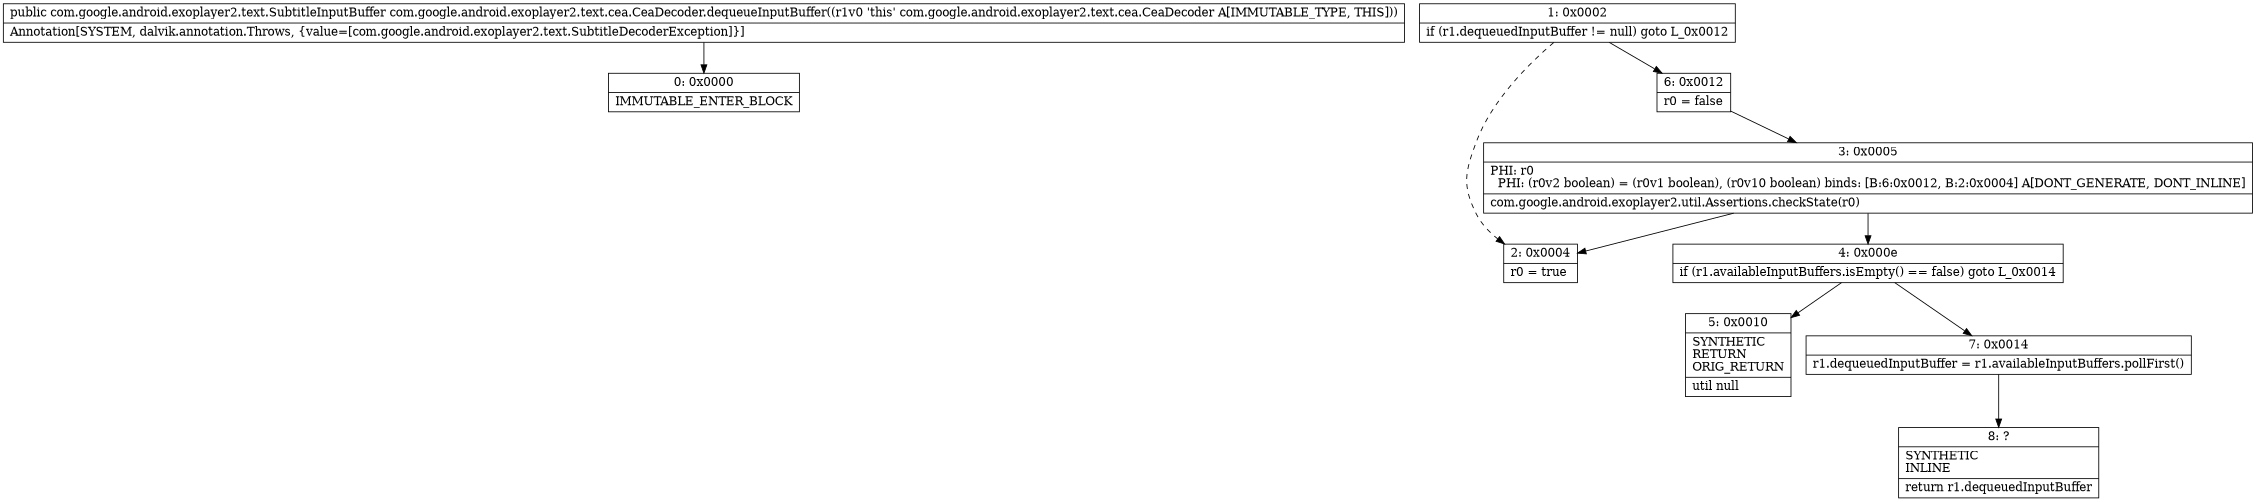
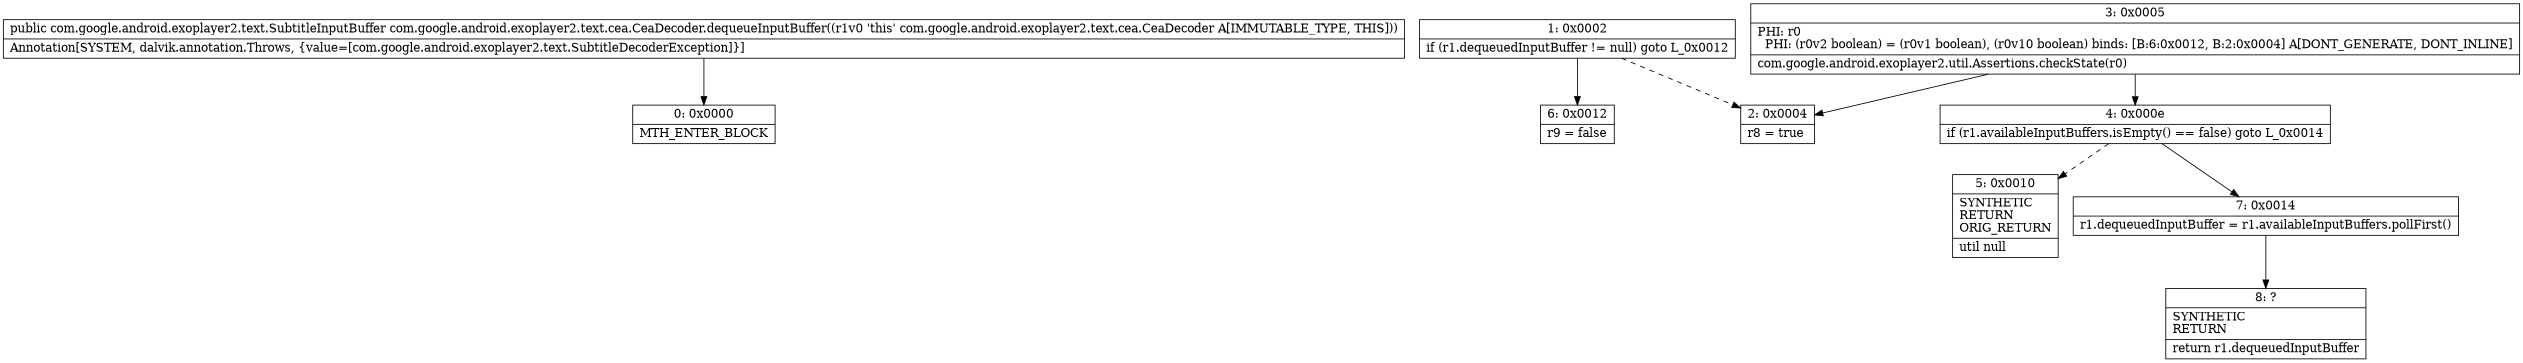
(704, 102) -> (704, 134)
(1693, 102) -> (1577, 134)
(1760, 125) -> none
(1538, 273) -> (1775, 134)
(1820, 298) -> (2087, 159)
(1928, 469) -> (2200, 330)
